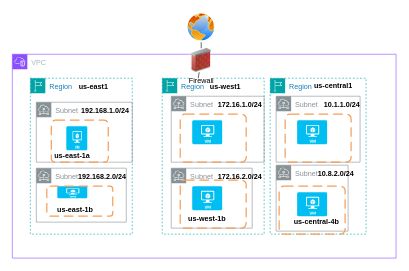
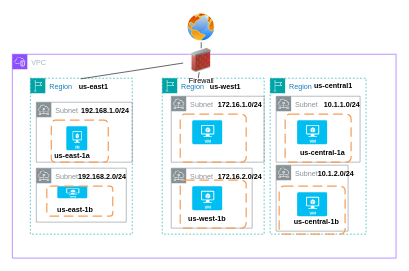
none -> (139, 70)
none -> (323, 153)
(336, 174) -> (336, 174)
(317, 222) -> (317, 222)
